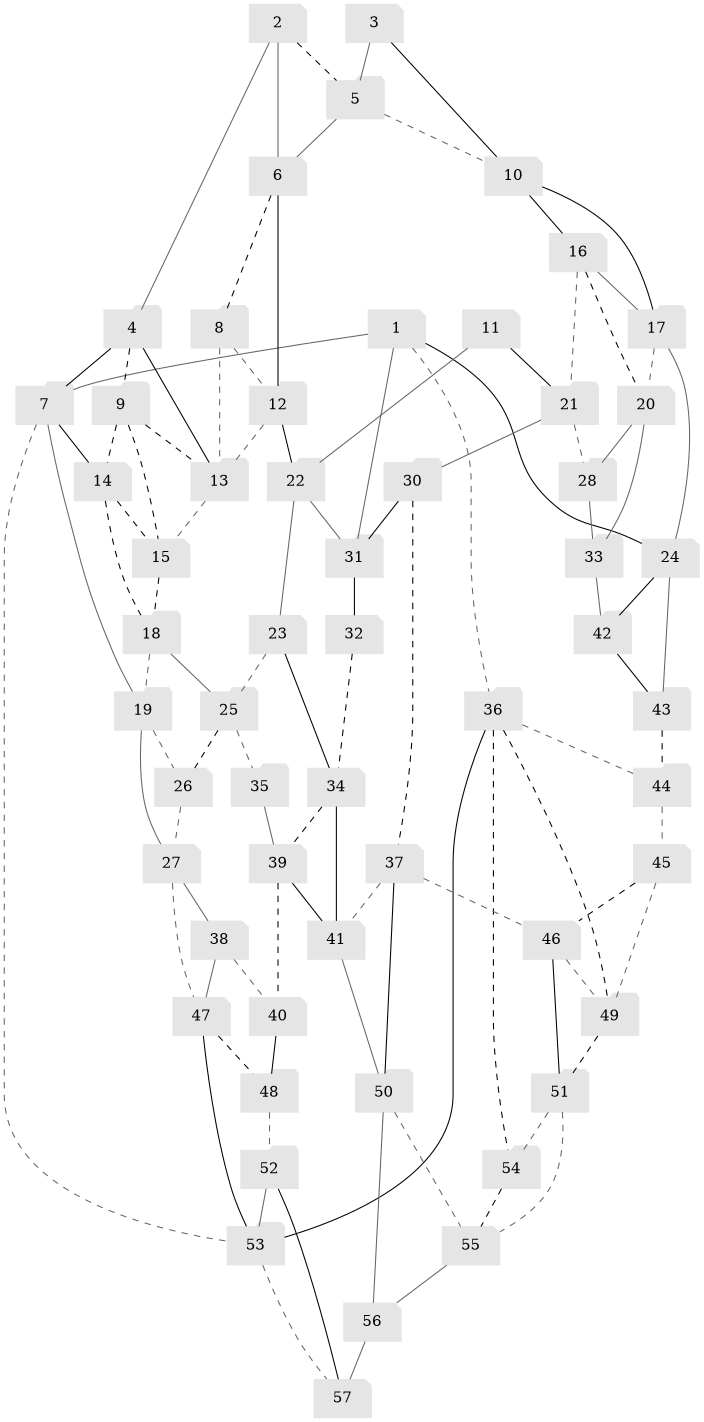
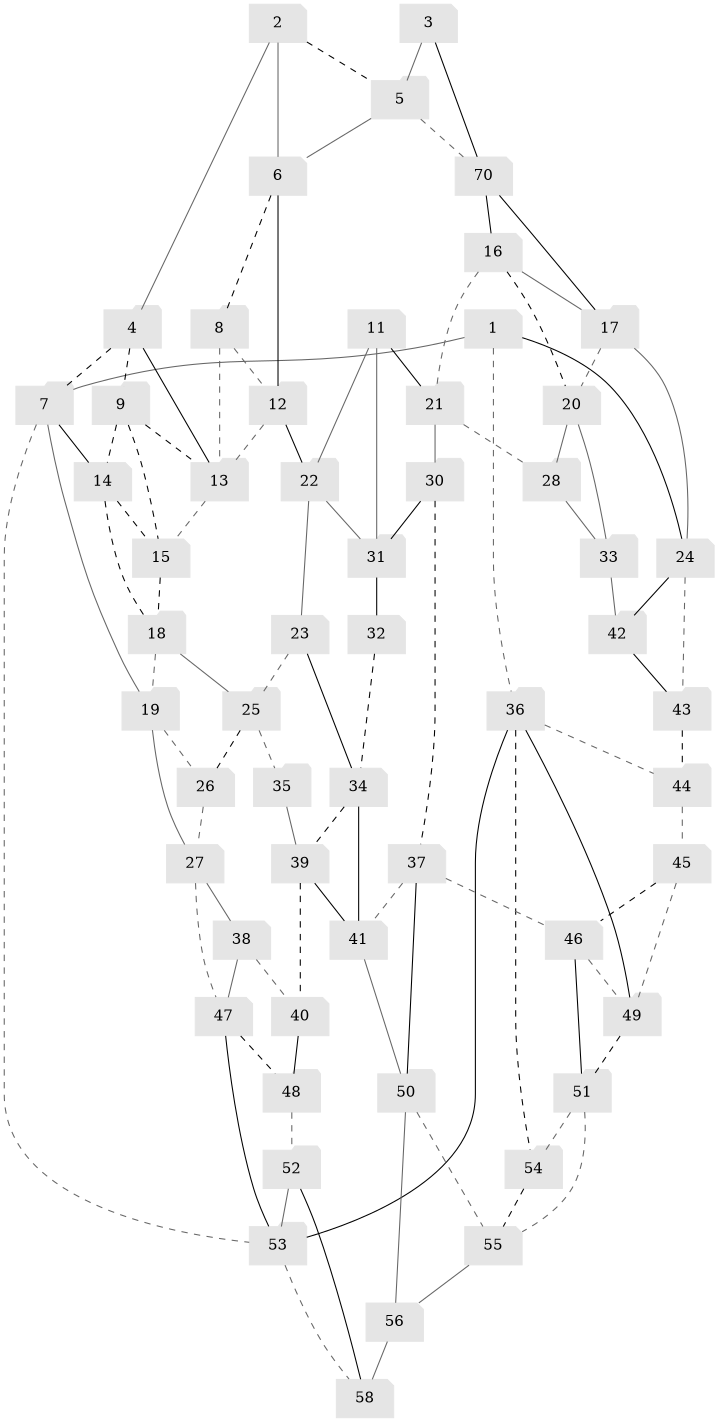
(514, 176) -> (484, 176)
(88, 367) -> (88, 367)
(376, 444) -> (377, 444)
(666, 635) -> (684, 635)
(566, 860) -> (589, 860)
(343, 1399) -> (365, 1399)
